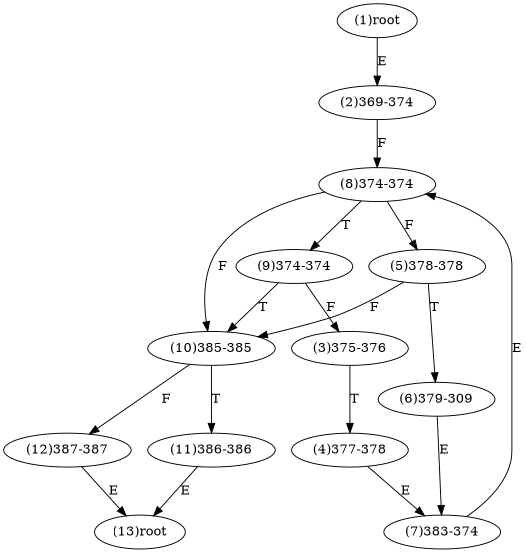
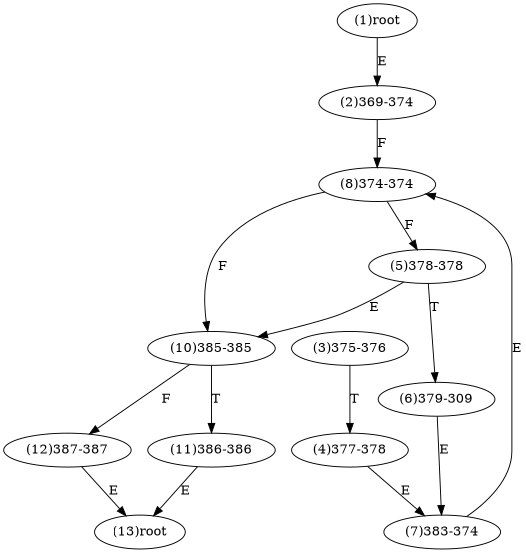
(294, 266) -> none
(374, 307) -> (374, 307)
